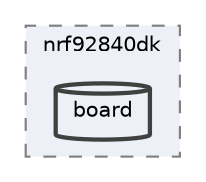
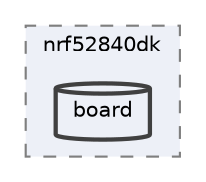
(103, 46) -> (103, 46)
